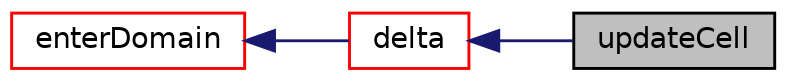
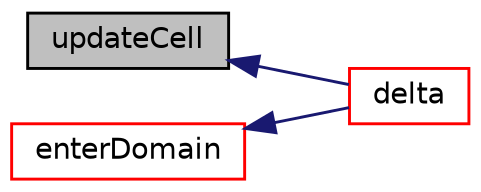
(536, 41) -> (303, 75)
